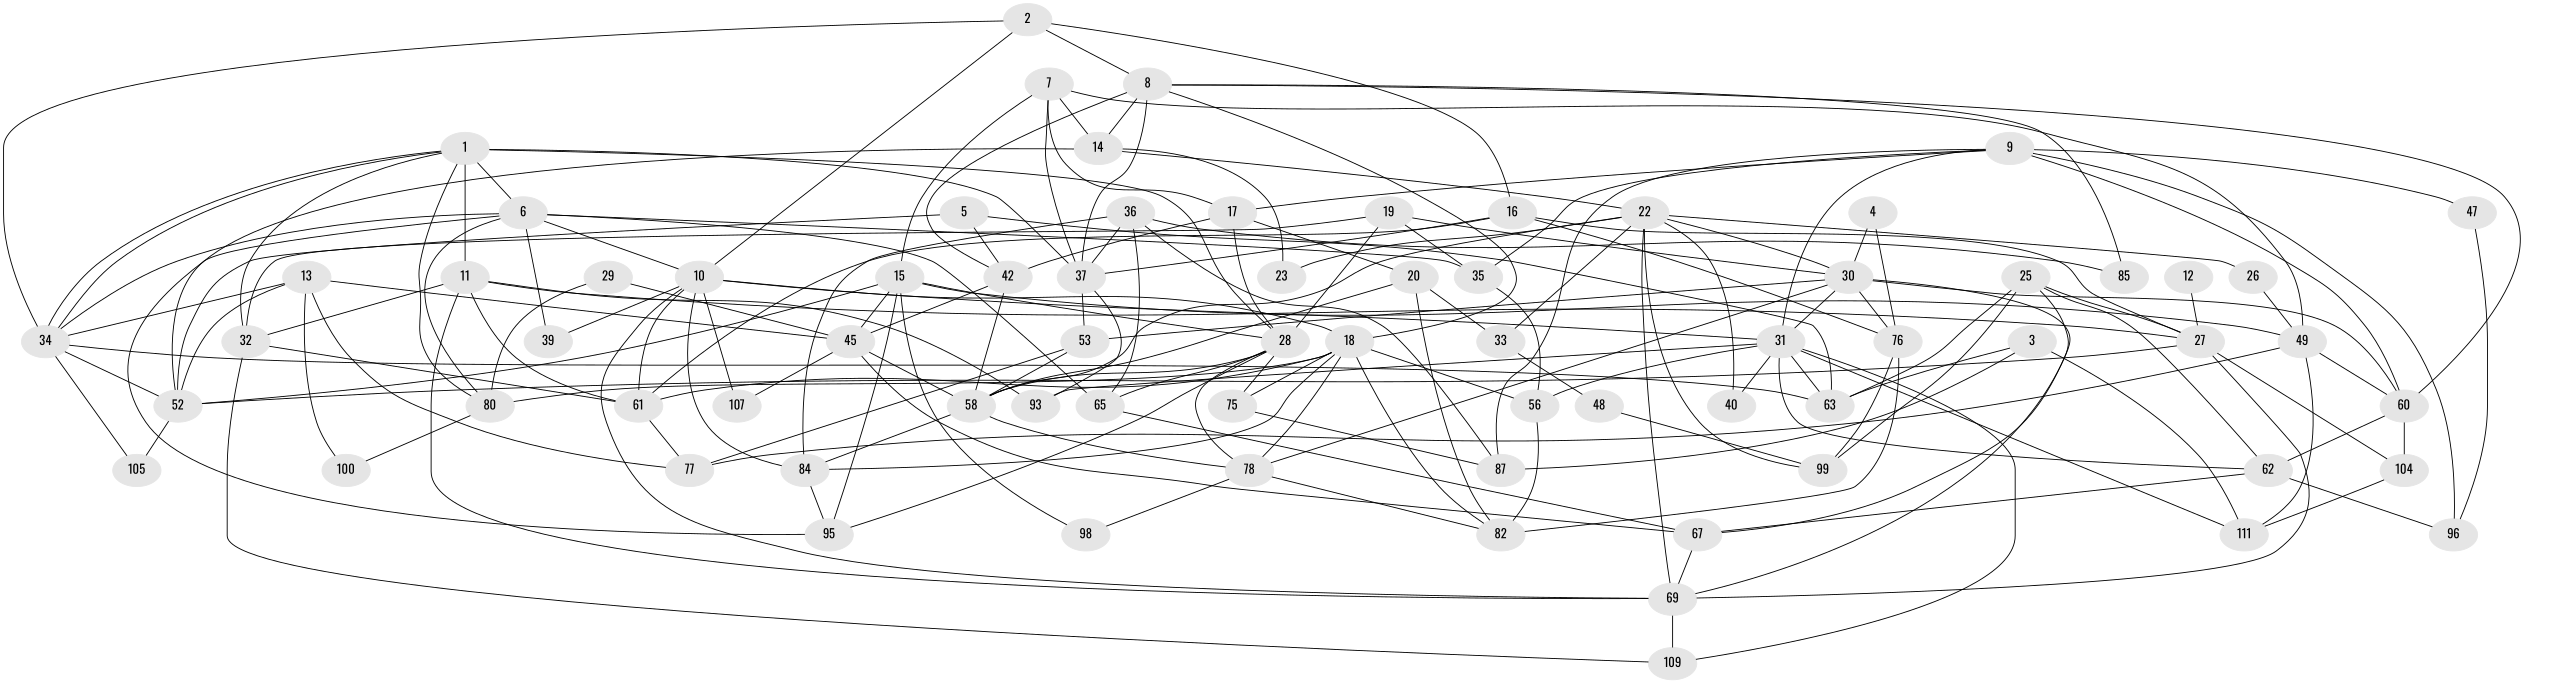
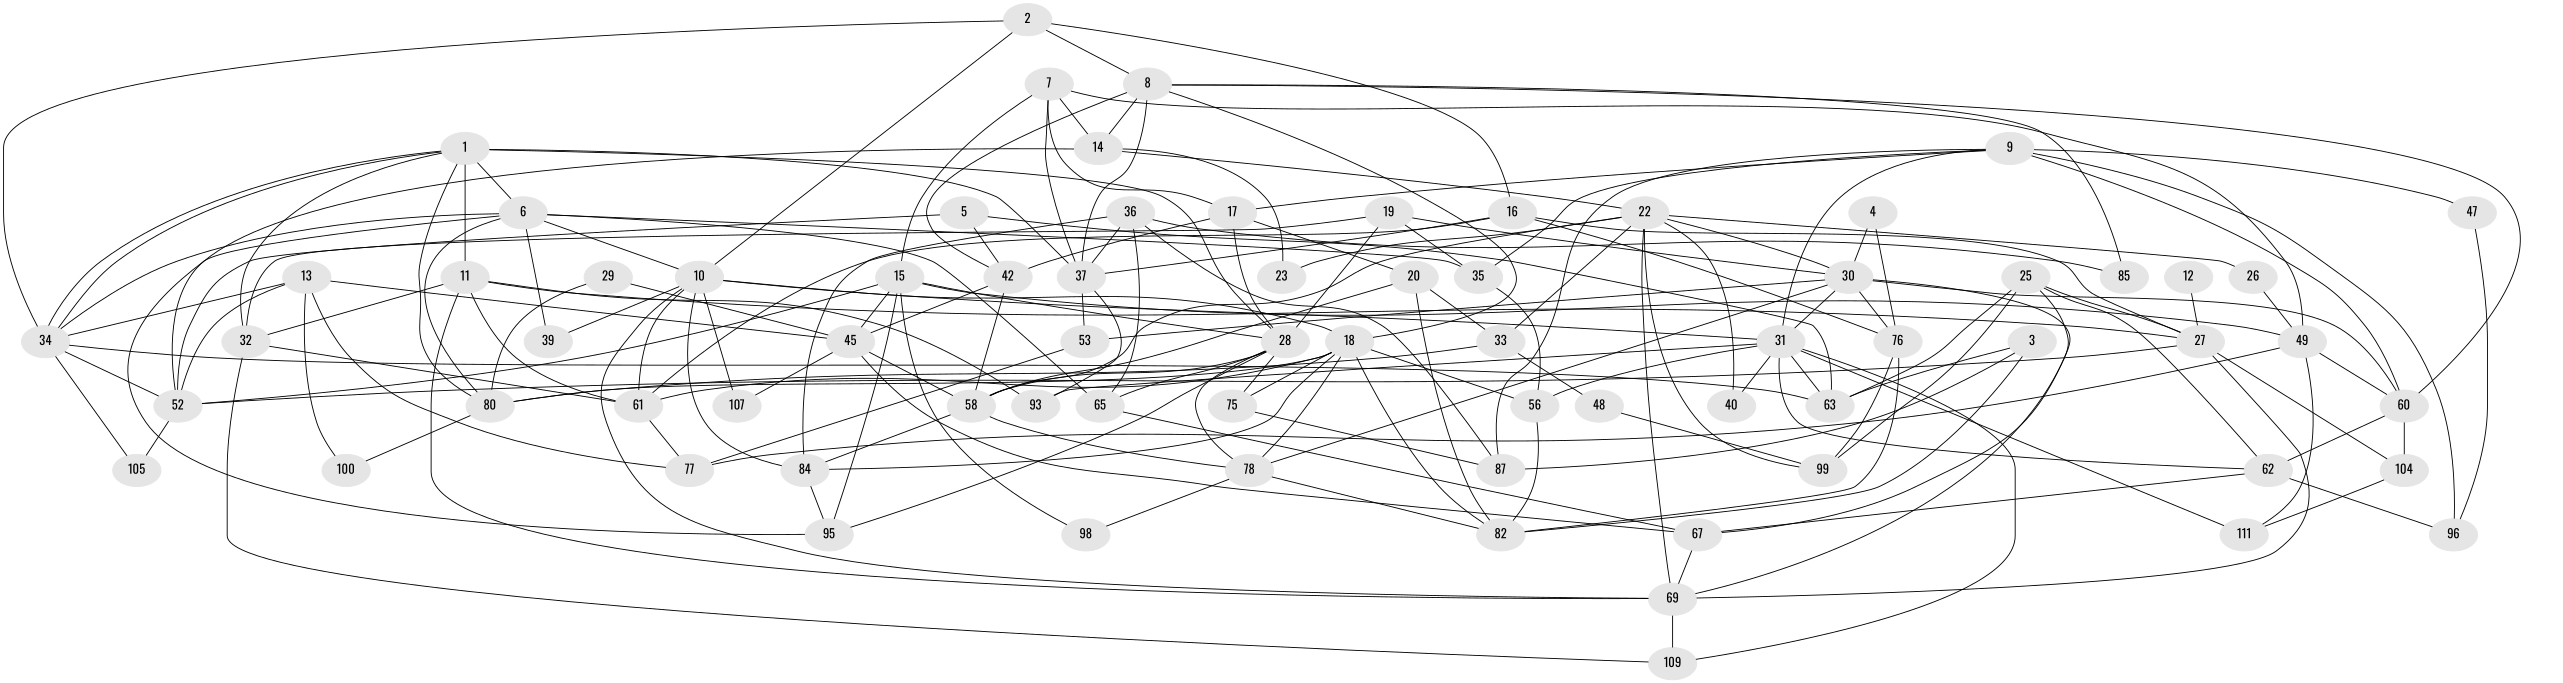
none -> (1020, 373)
(1028, 374) -> none
(2160, 420) -> (1854, 493)
